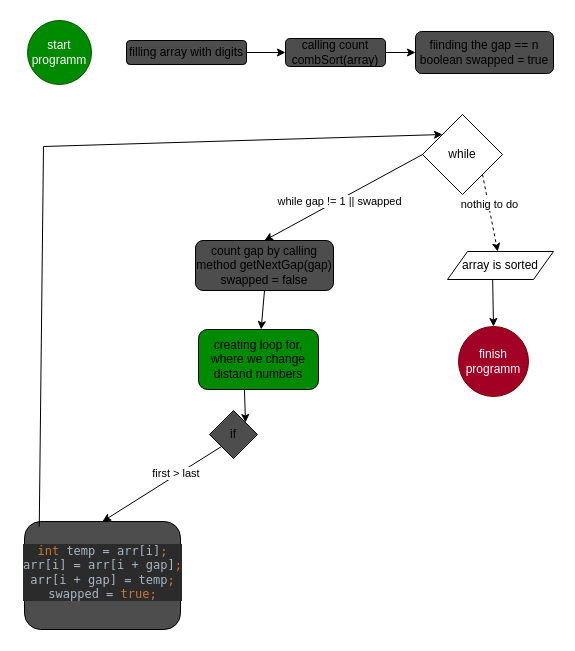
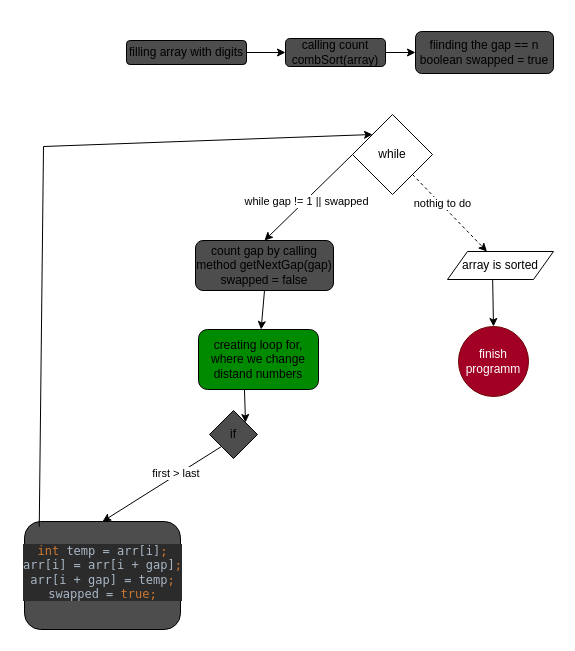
(60, 53) -> none
(463, 155) -> (393, 155)
